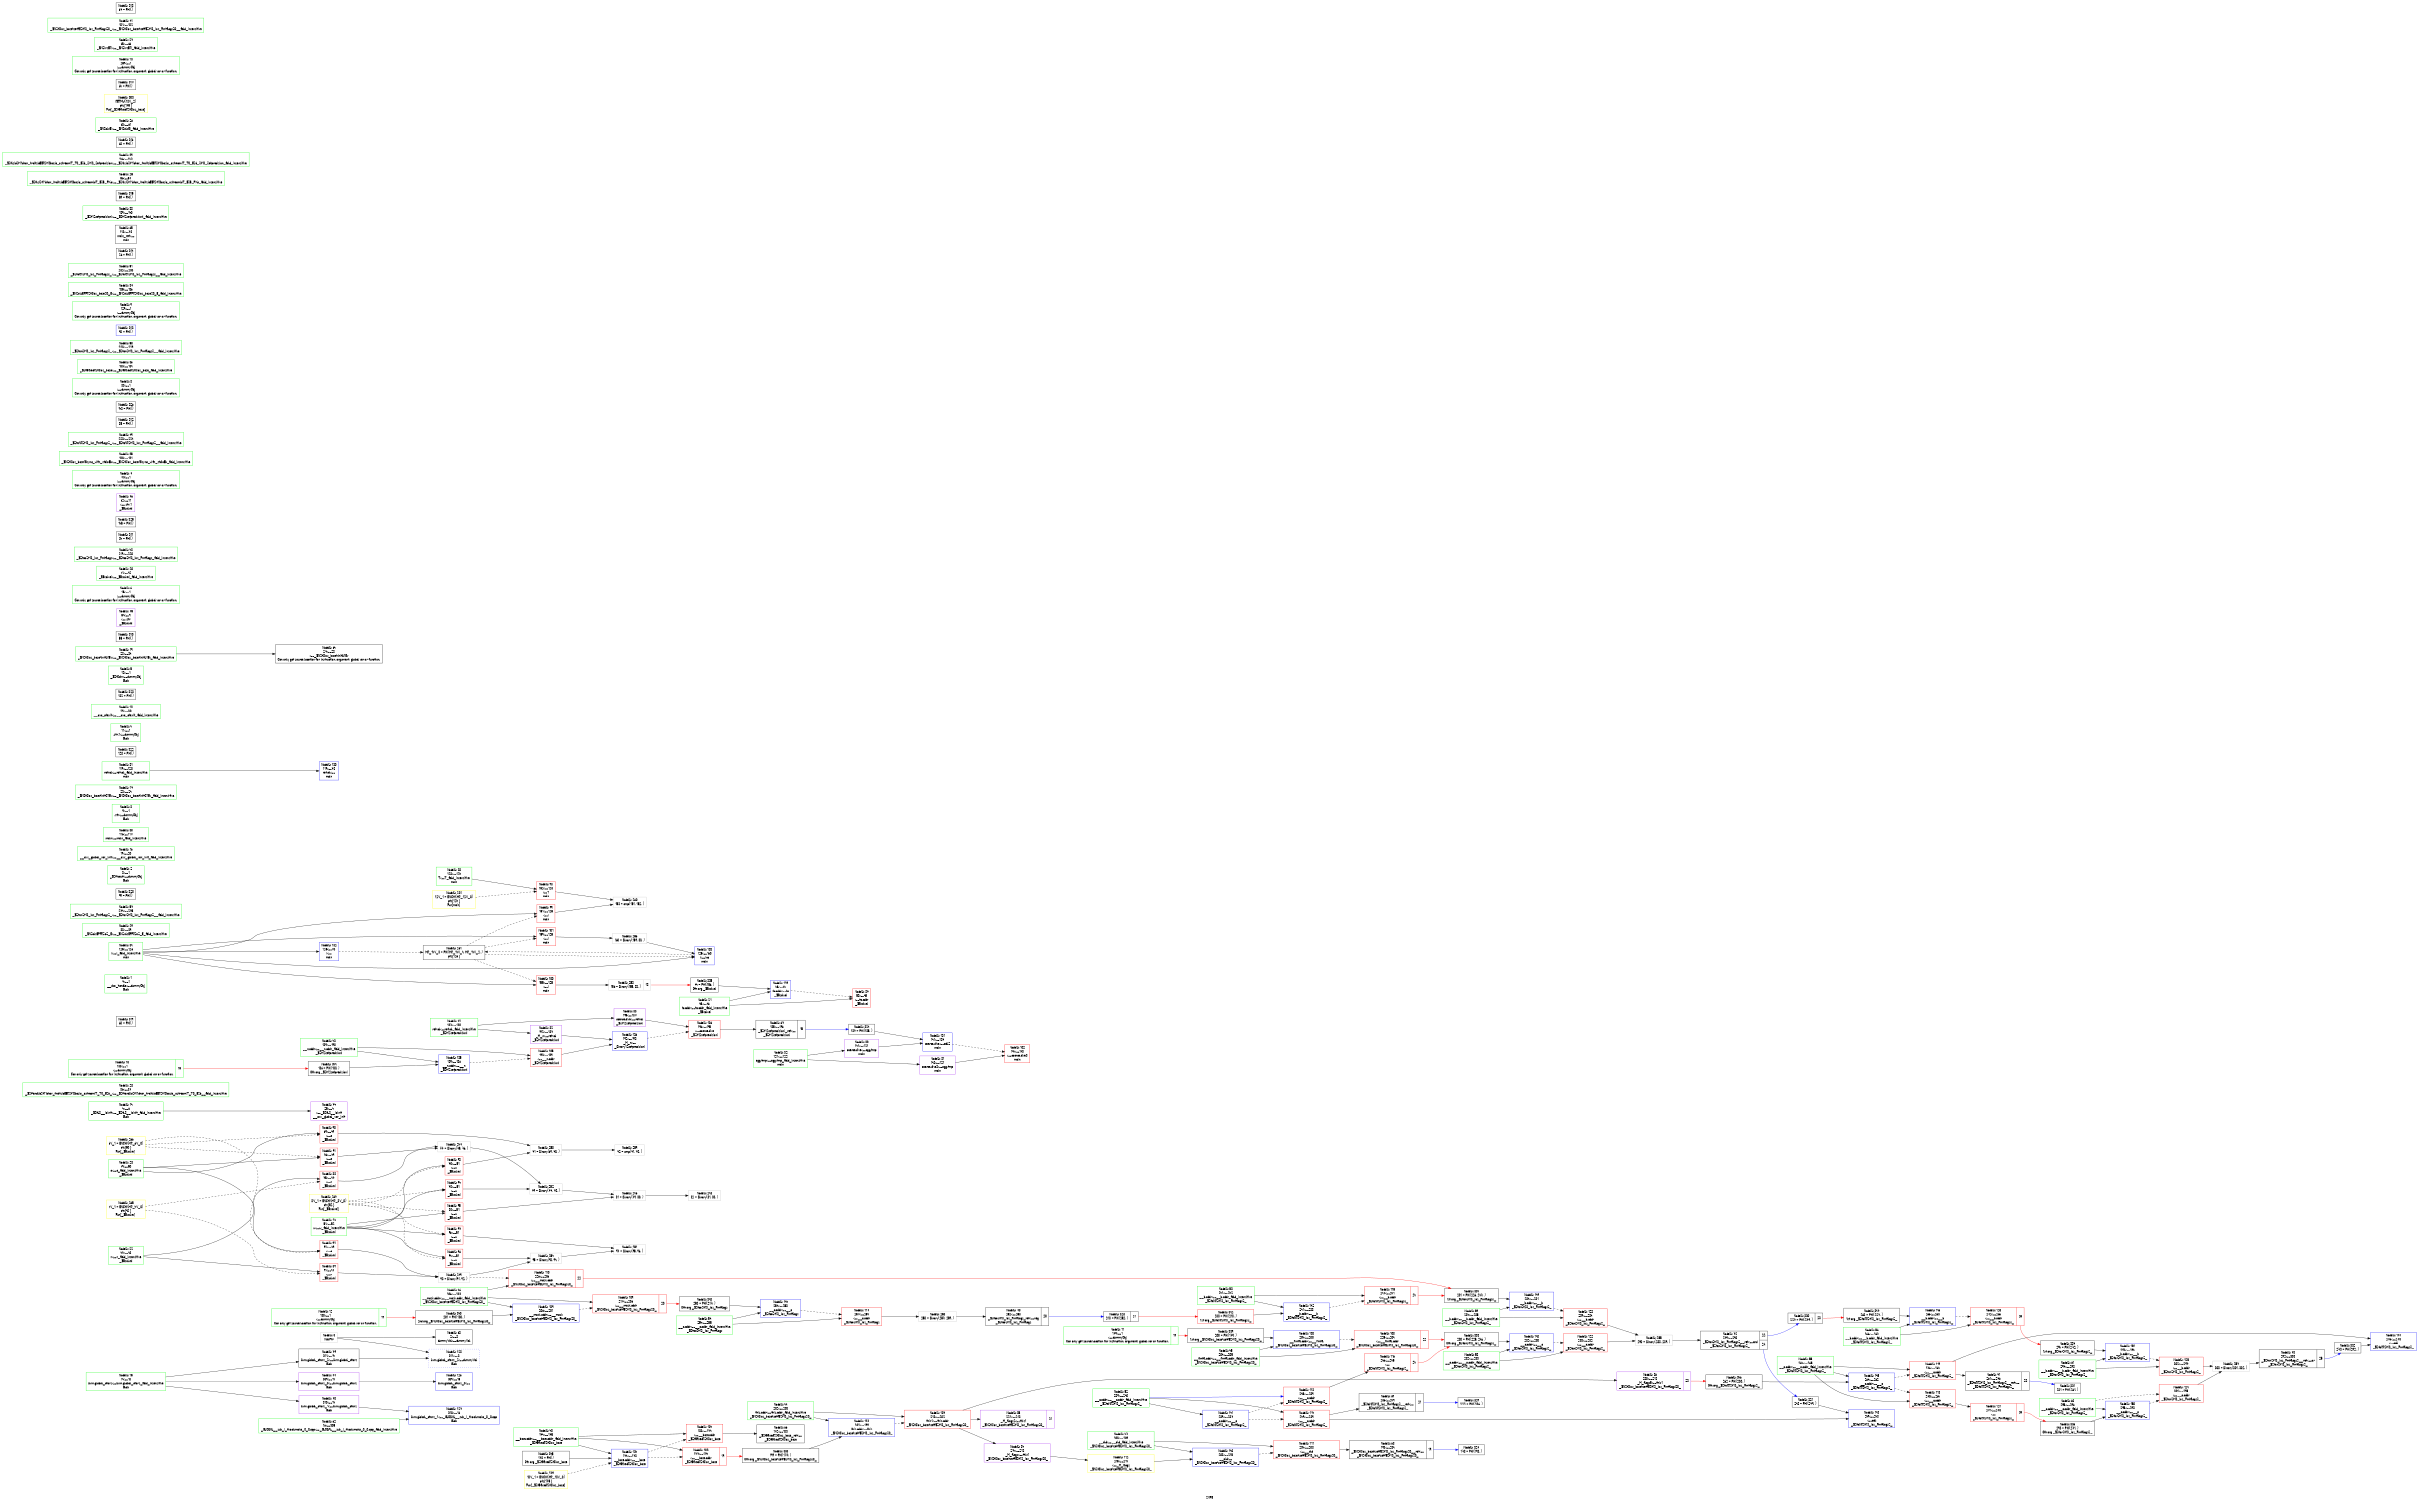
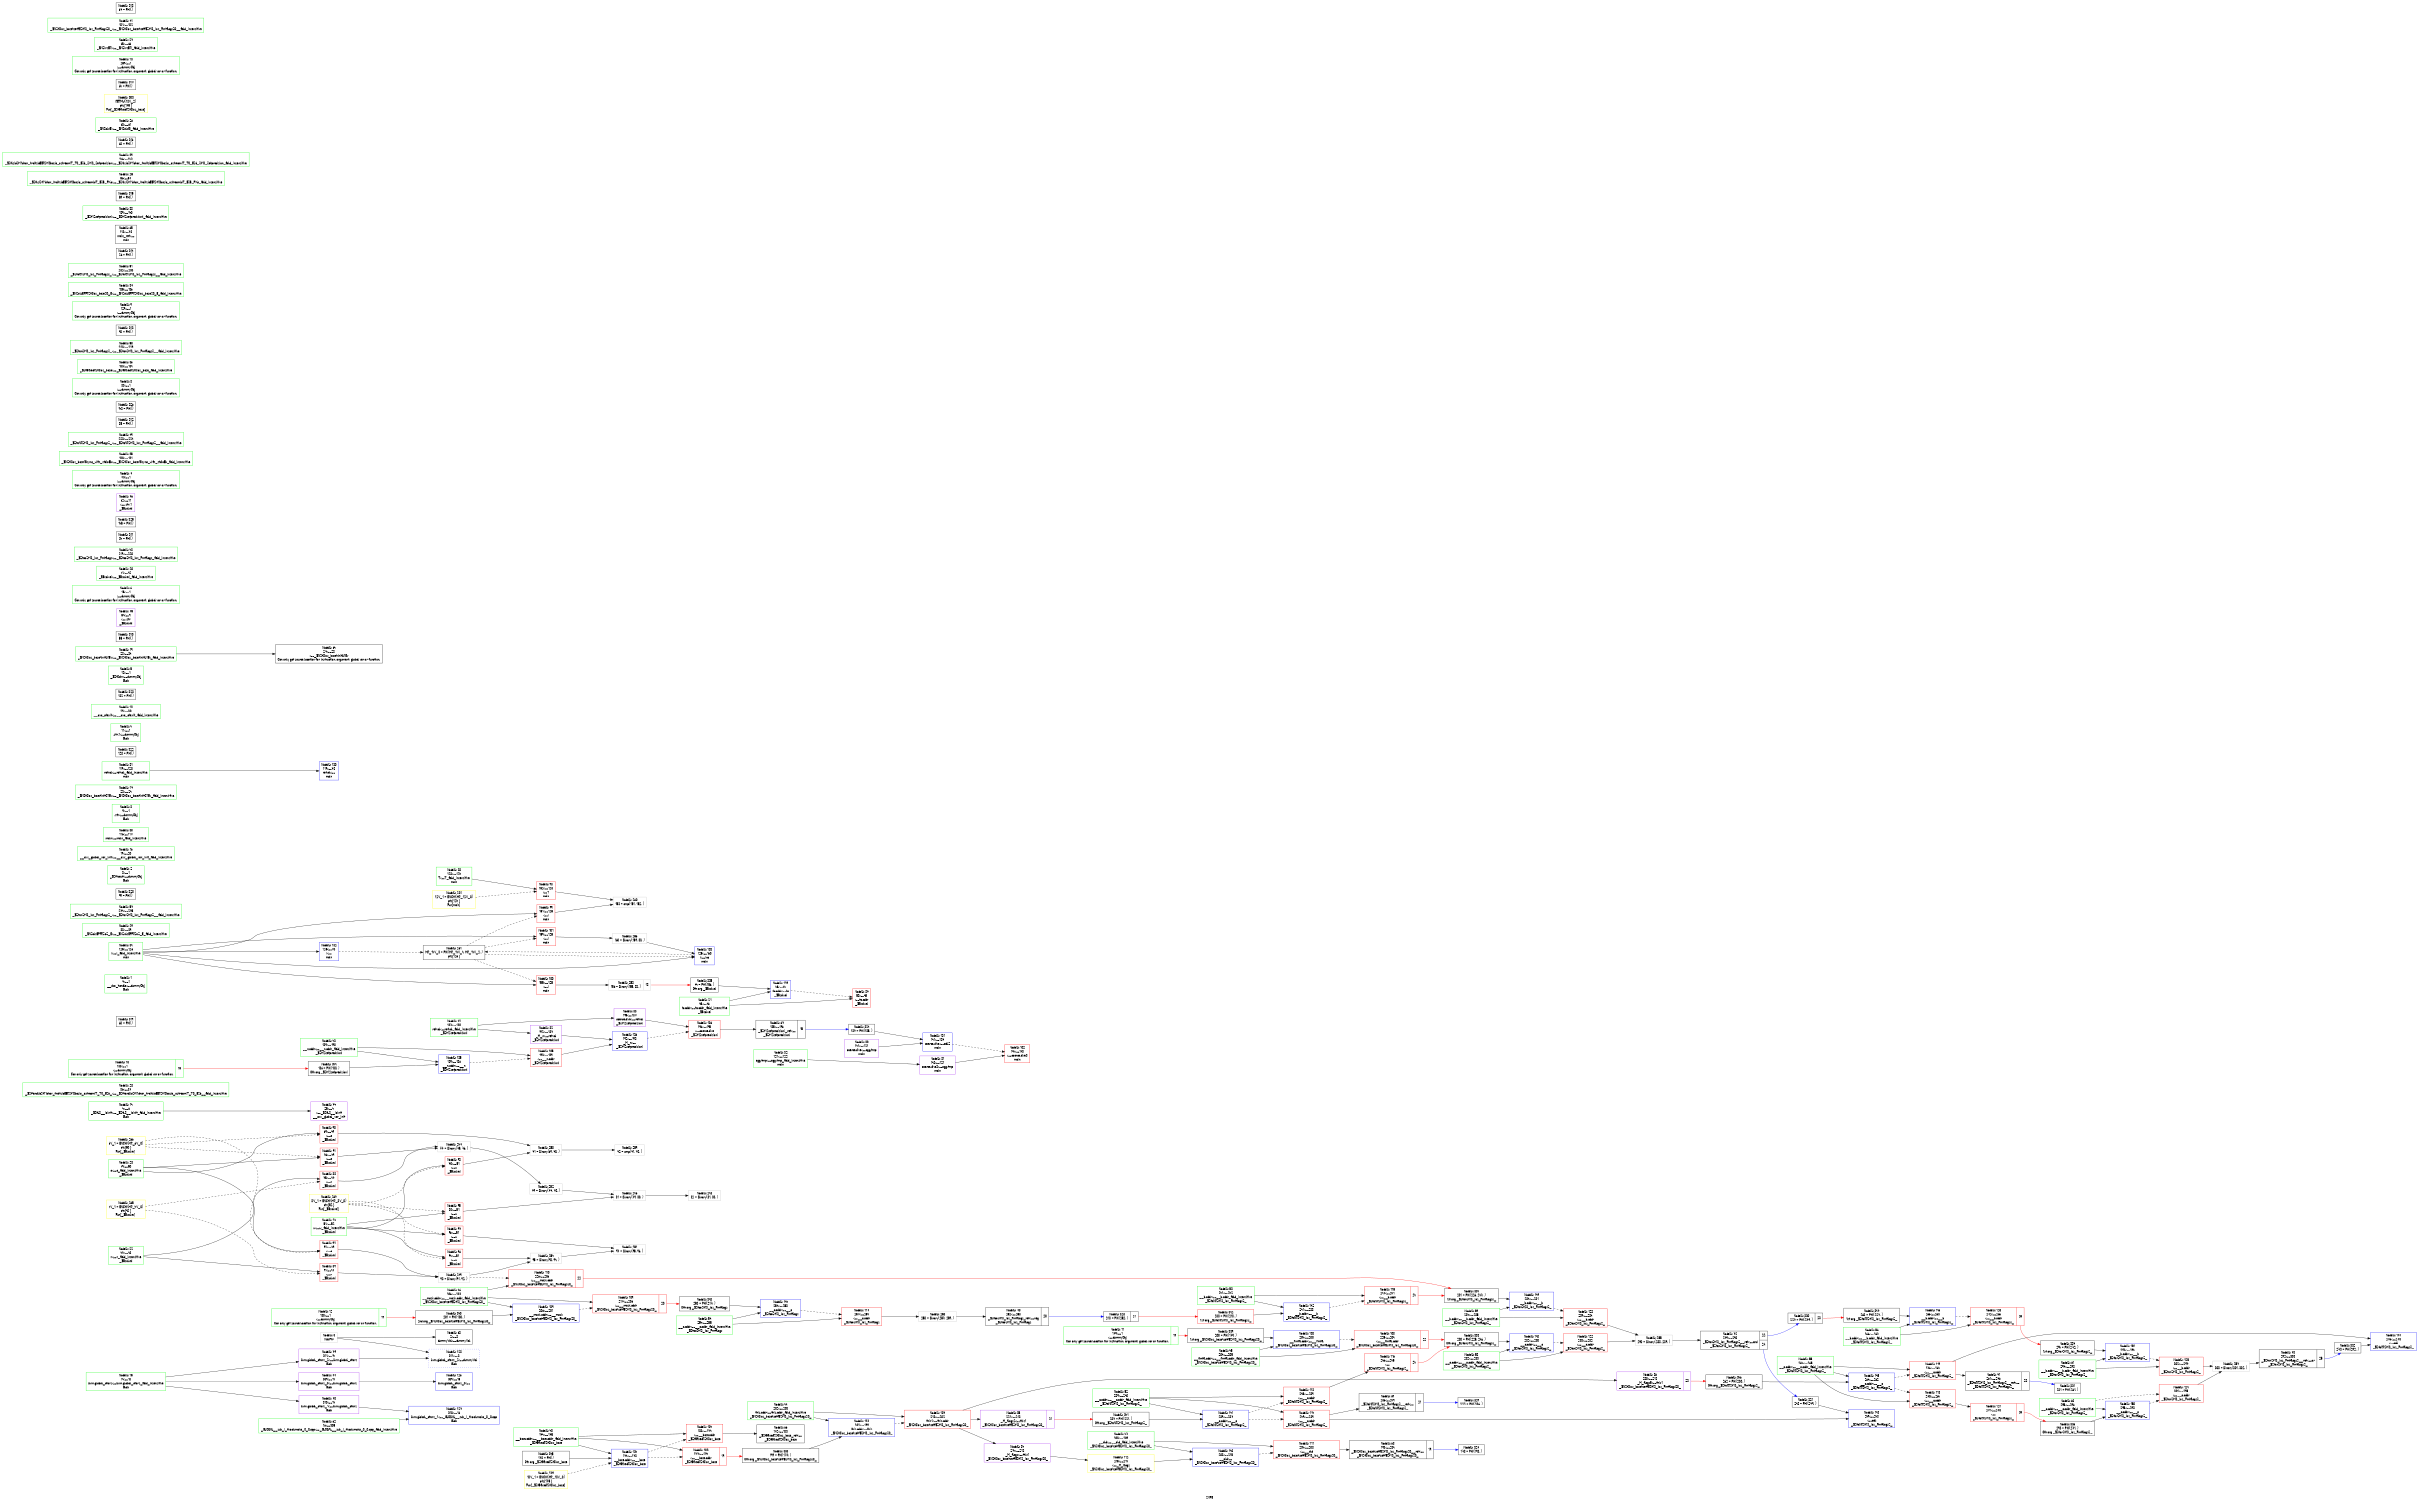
(126, 330) -> (126, 330)
(630, 1047) -> (630, 1047)
(825, 1053) -> none
(454, 1189) -> none
(329, 1358) -> (329, 1358)
(1215, 1397) -> (1215, 1397)
none -> (1121, 1419)
